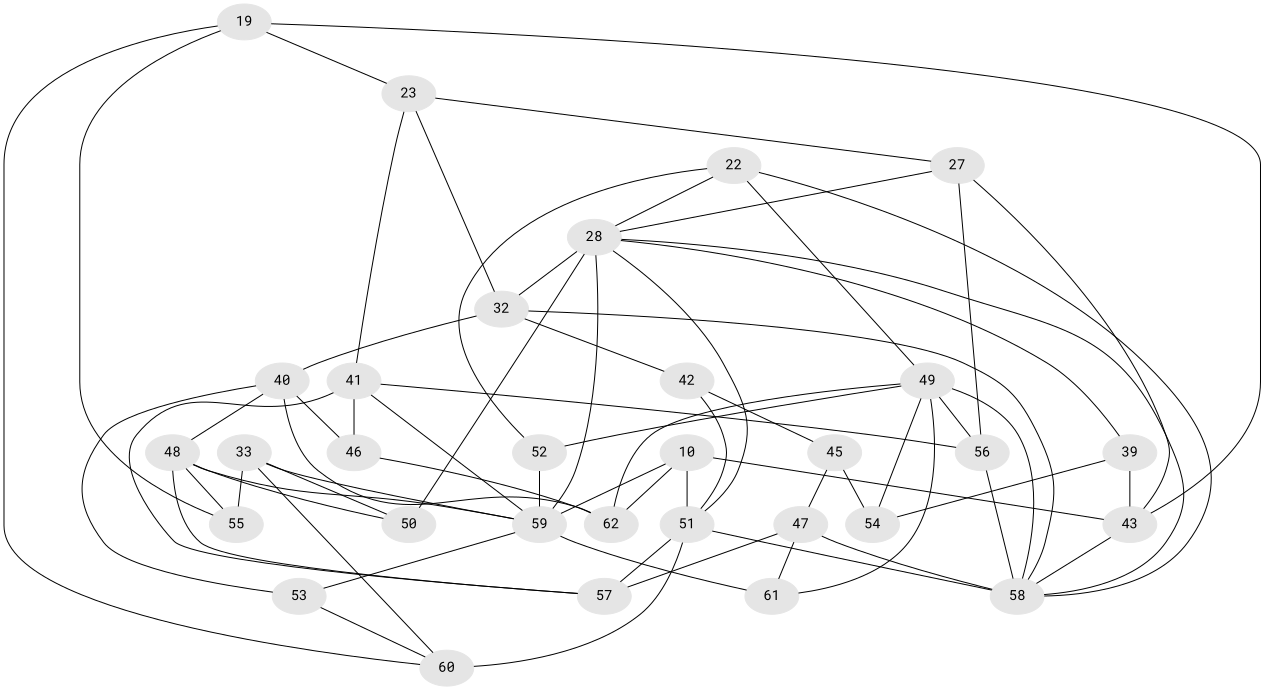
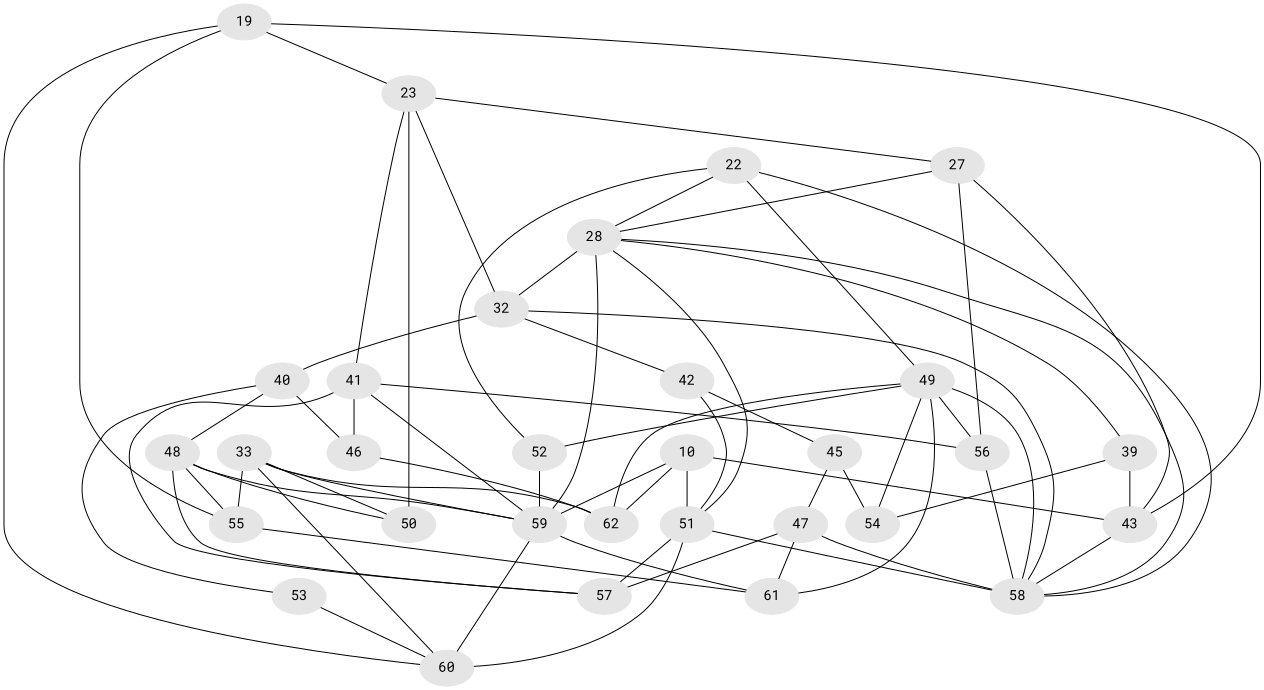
(502, 381) -> (409, 309)
(457, 501) -> (428, 487)
(419, 560) -> (493, 596)
none -> (504, 560)
